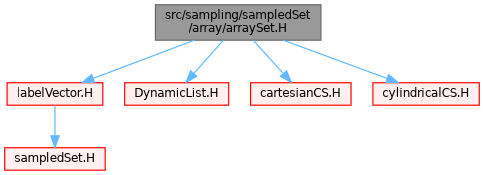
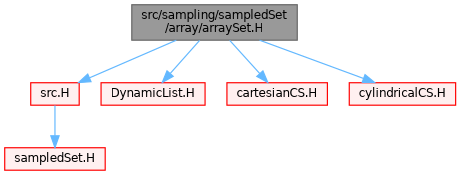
(55, 94) -> (55, 94)
